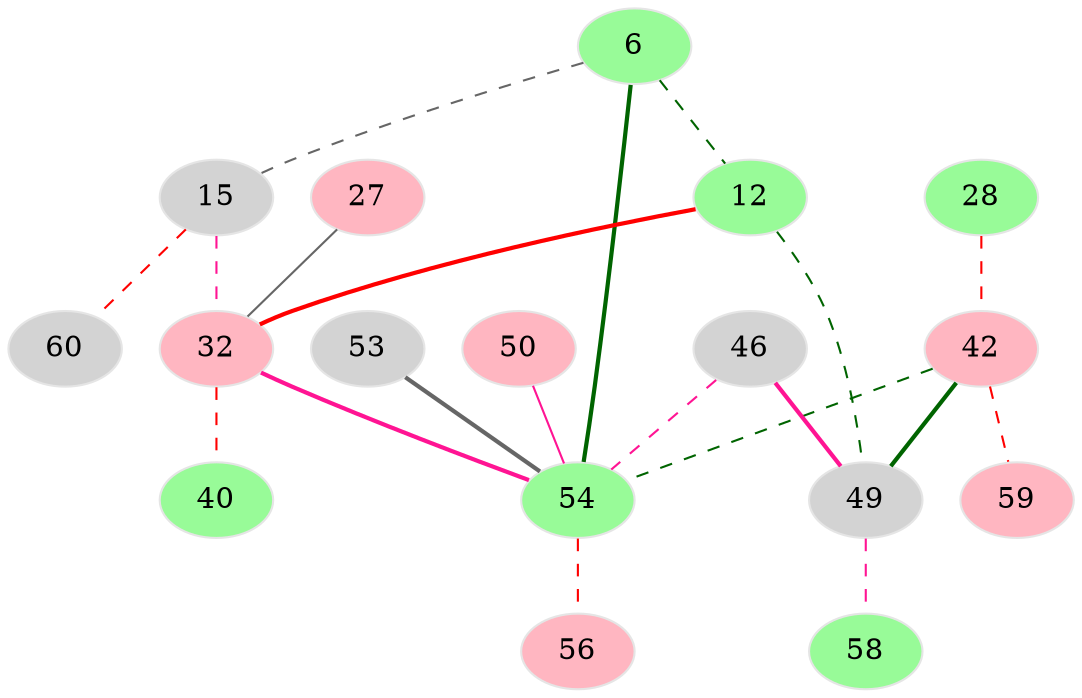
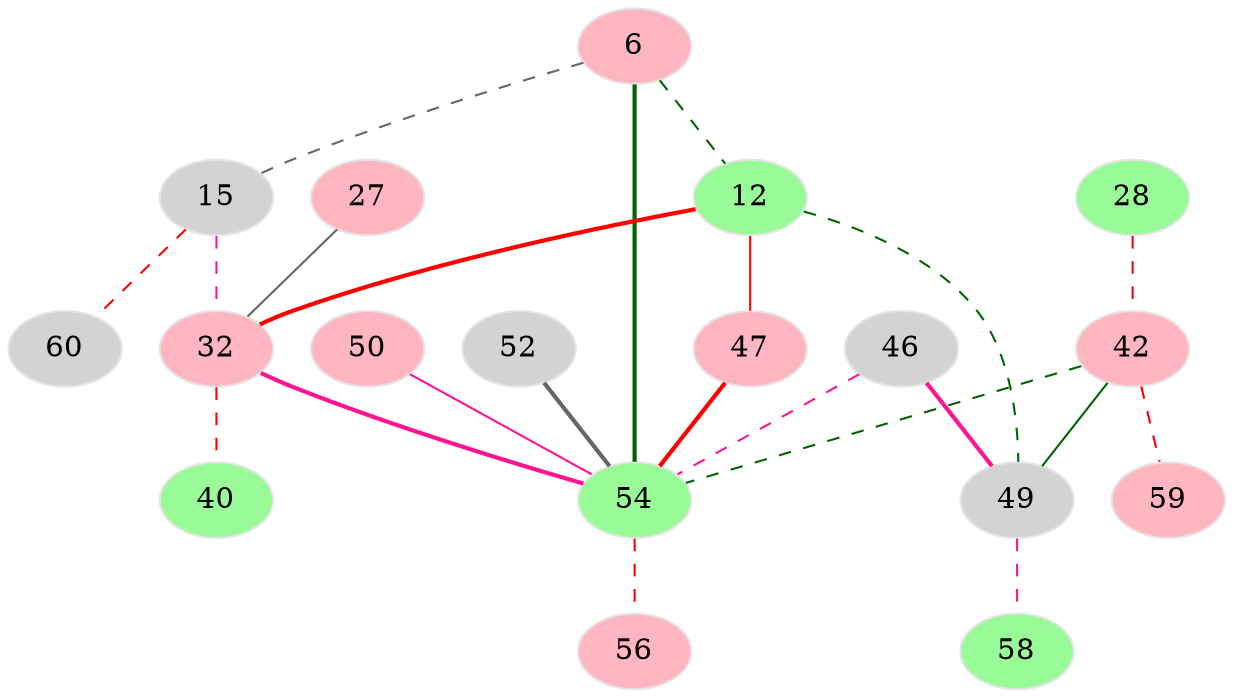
(635, 46) -> (635, 46)
(368, 349) -> (519, 349)
none -> (750, 349)
(924, 425) -> (1075, 425)
